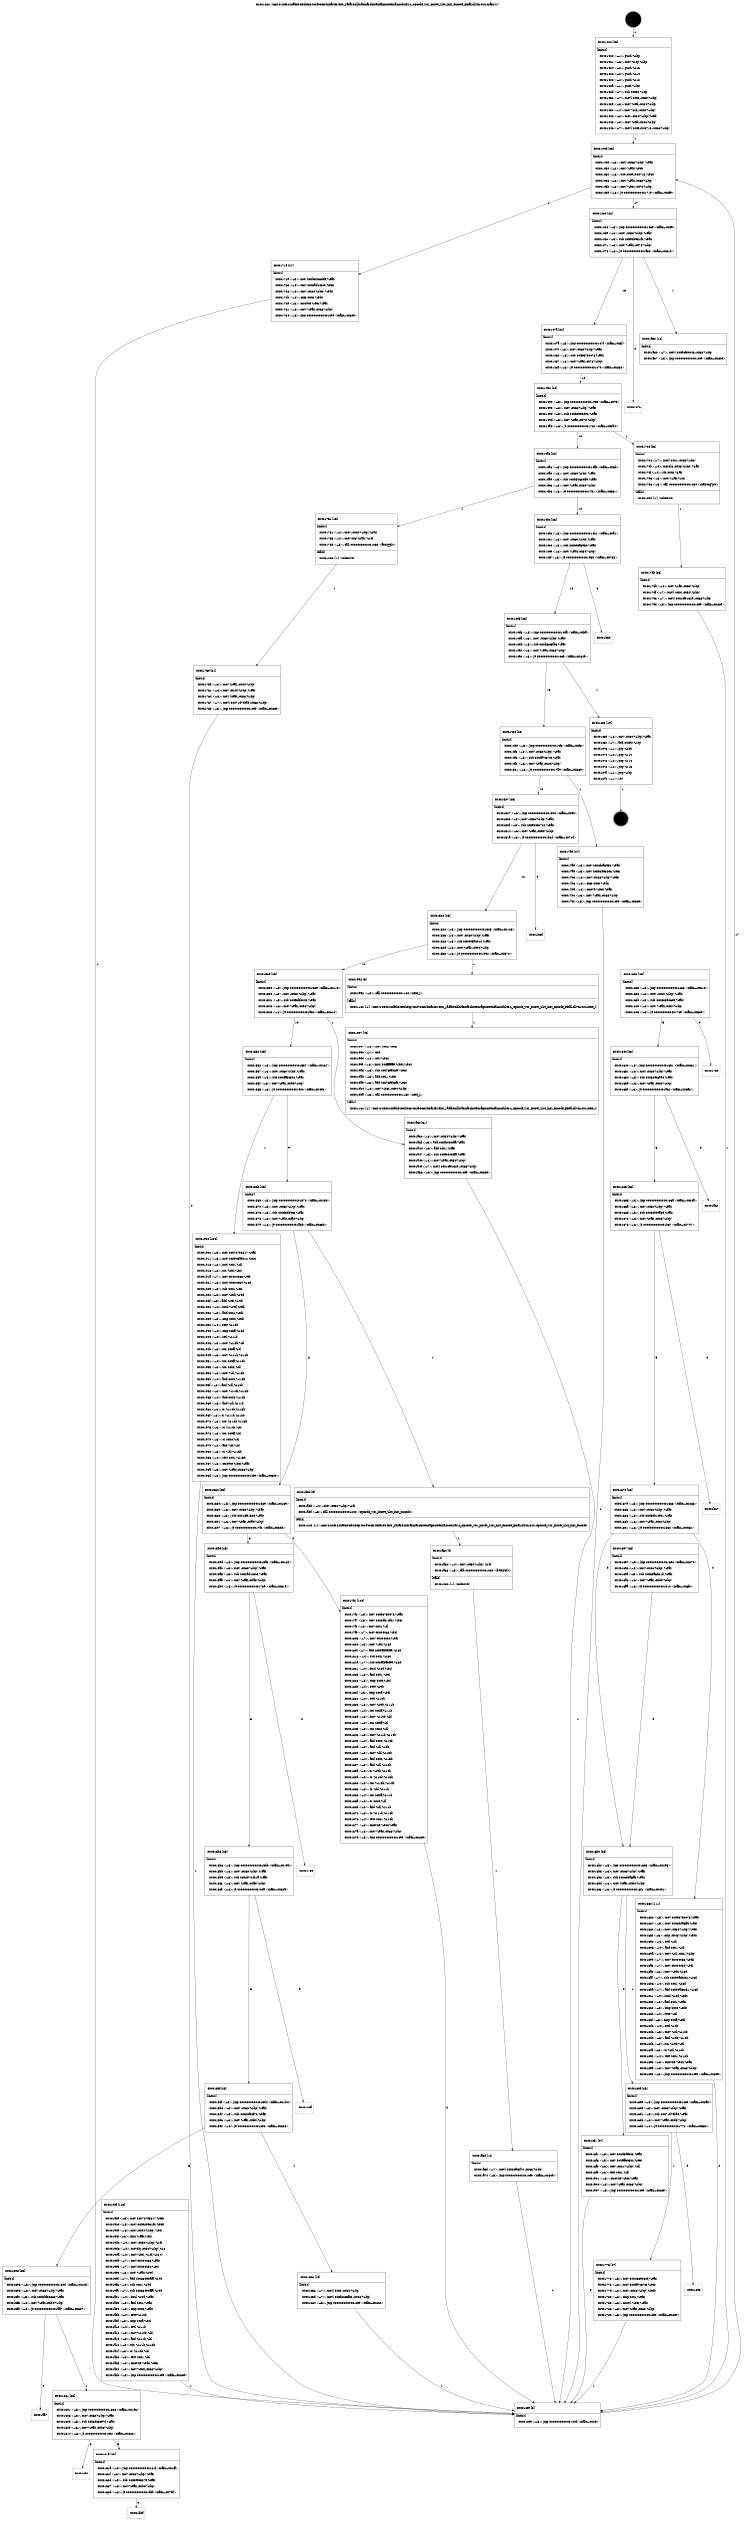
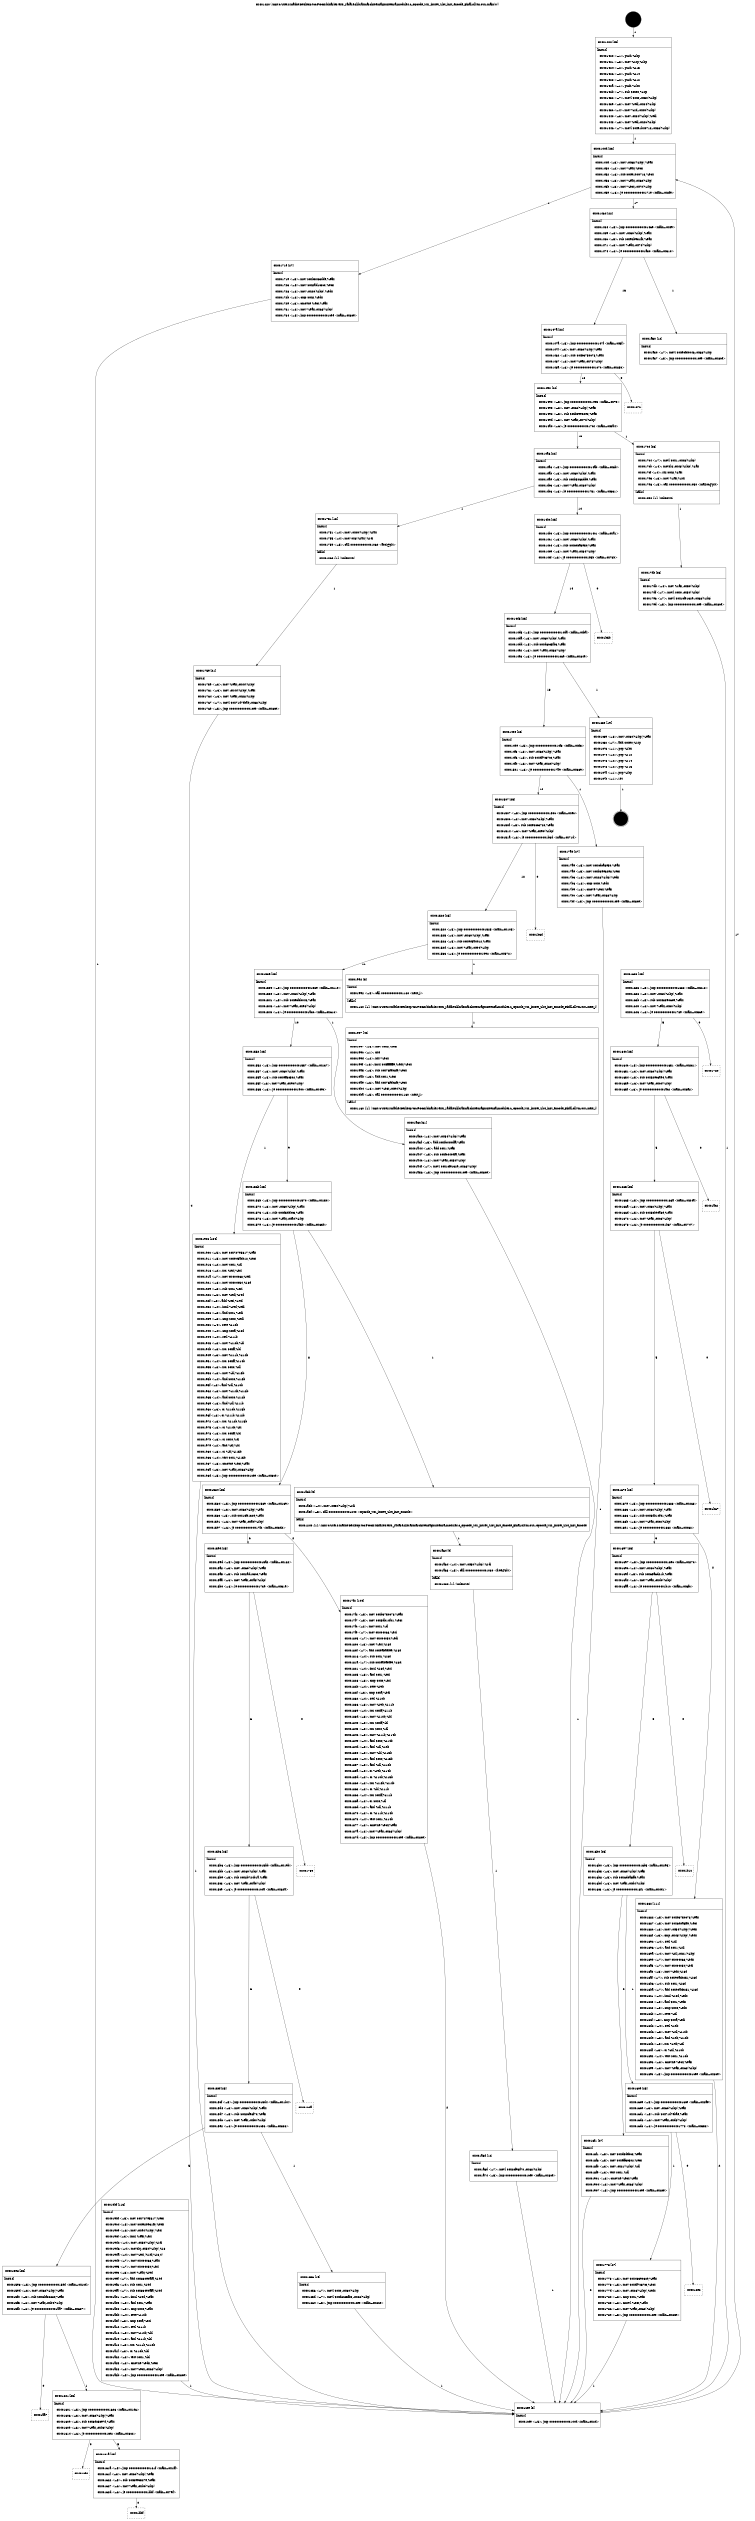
(633, 329) -> (625, 386)
(599, 1688) -> (654, 1538)
none -> (684, 1871)
